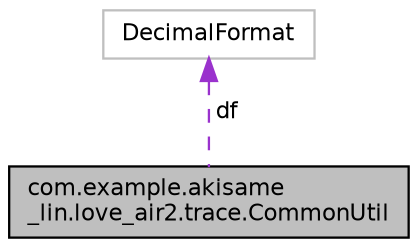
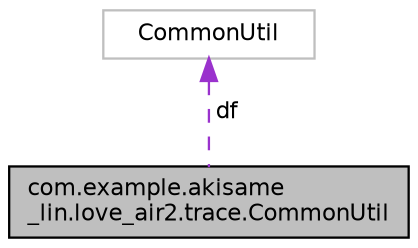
(209, 34) -> (209, 34)
